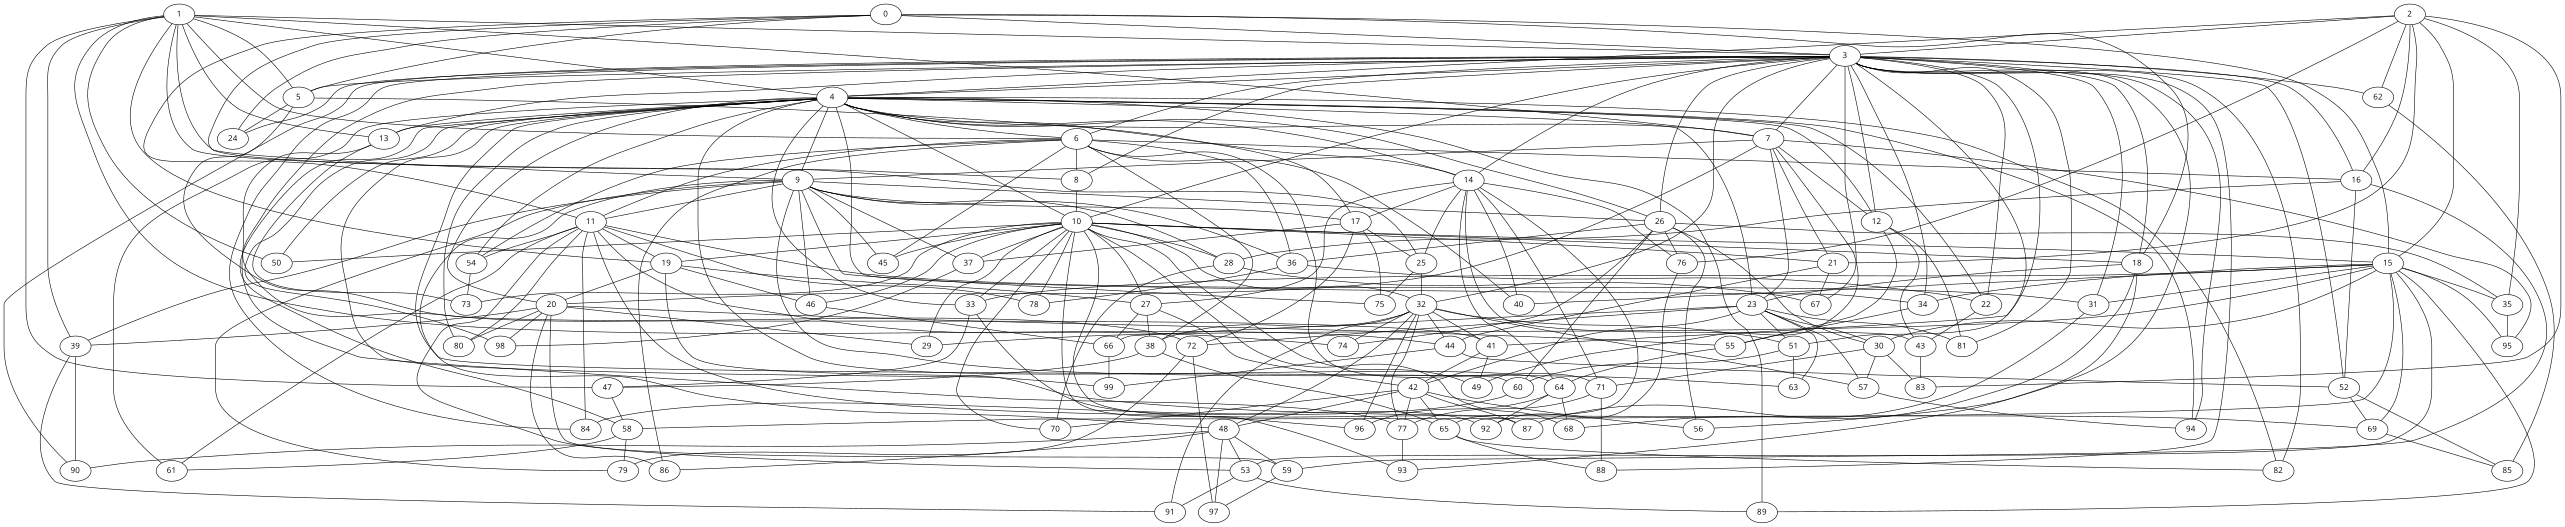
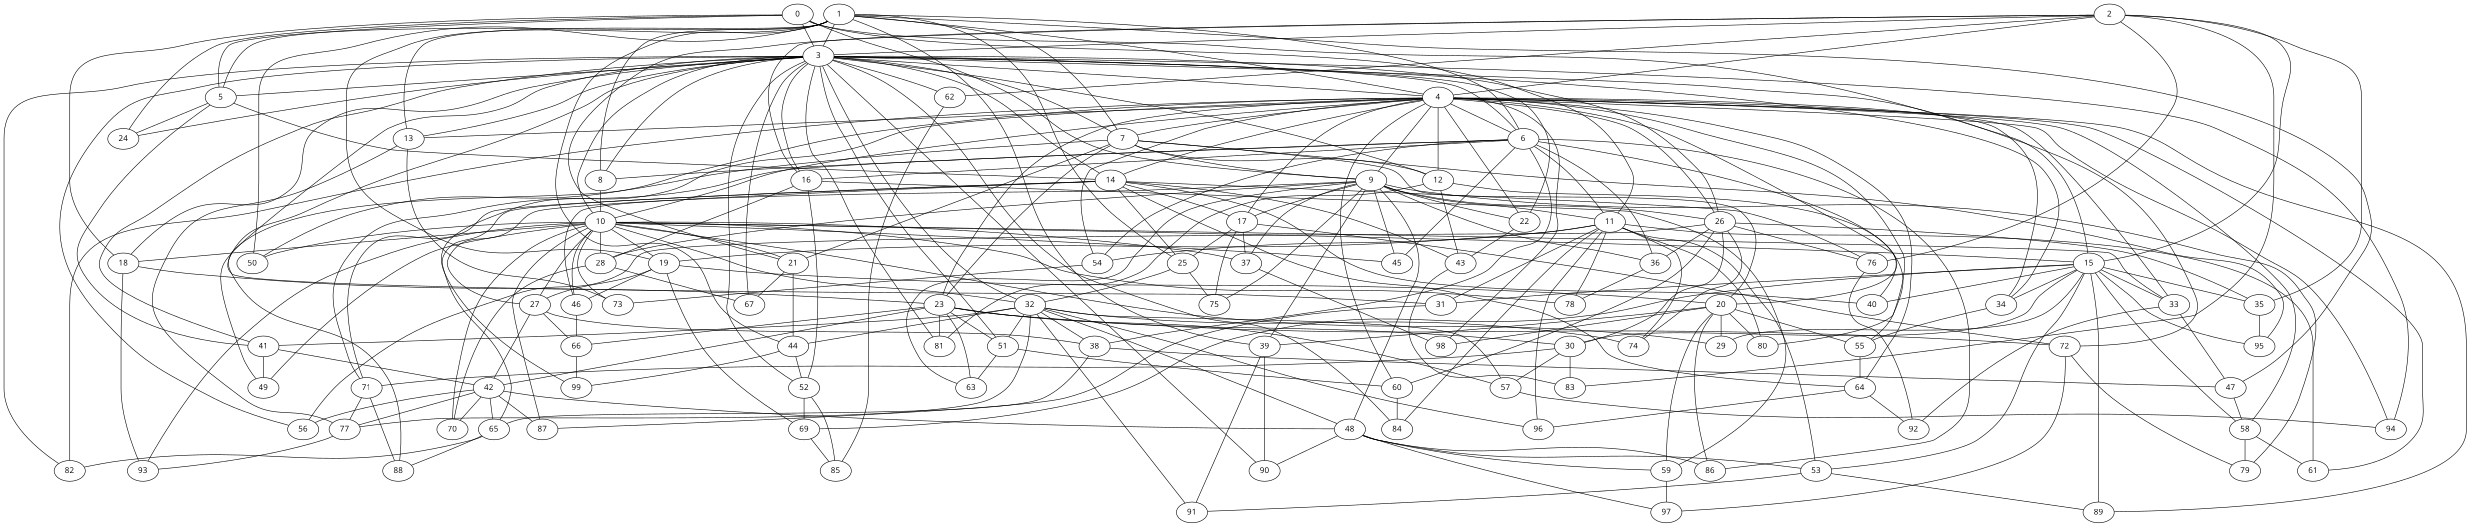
(1574, 279) -> (1466, 208)
(1569, 429) -> none
